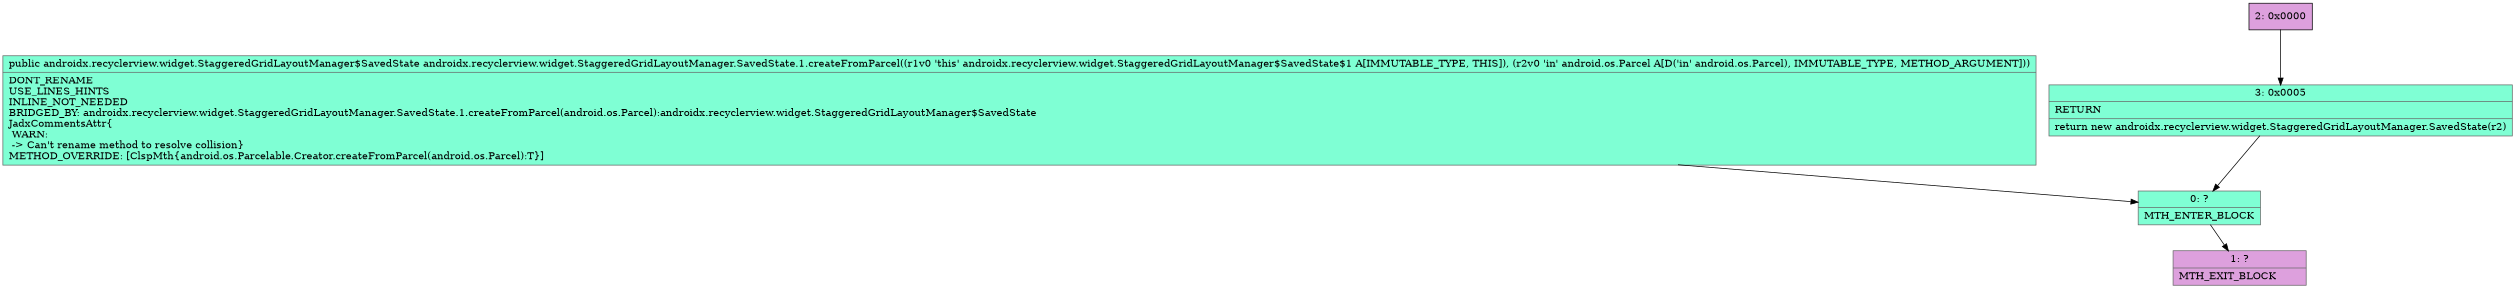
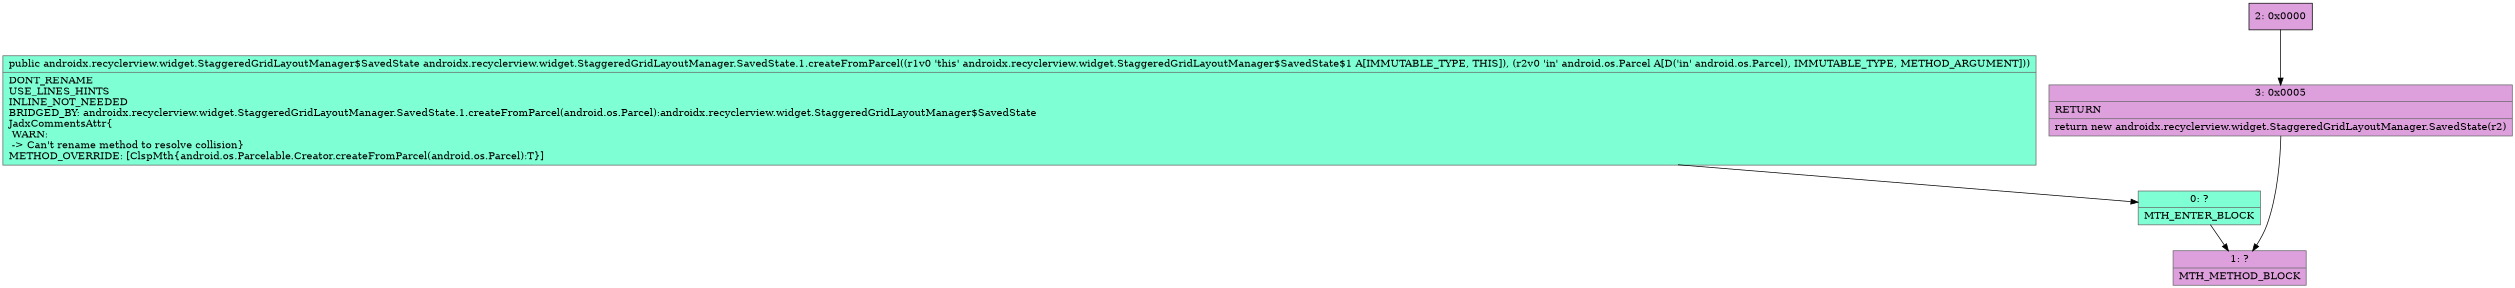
(2281, 110) -> (2281, 110)
(2239, 161) -> (2275, 192)
(2228, 276) -> (2240, 276)
